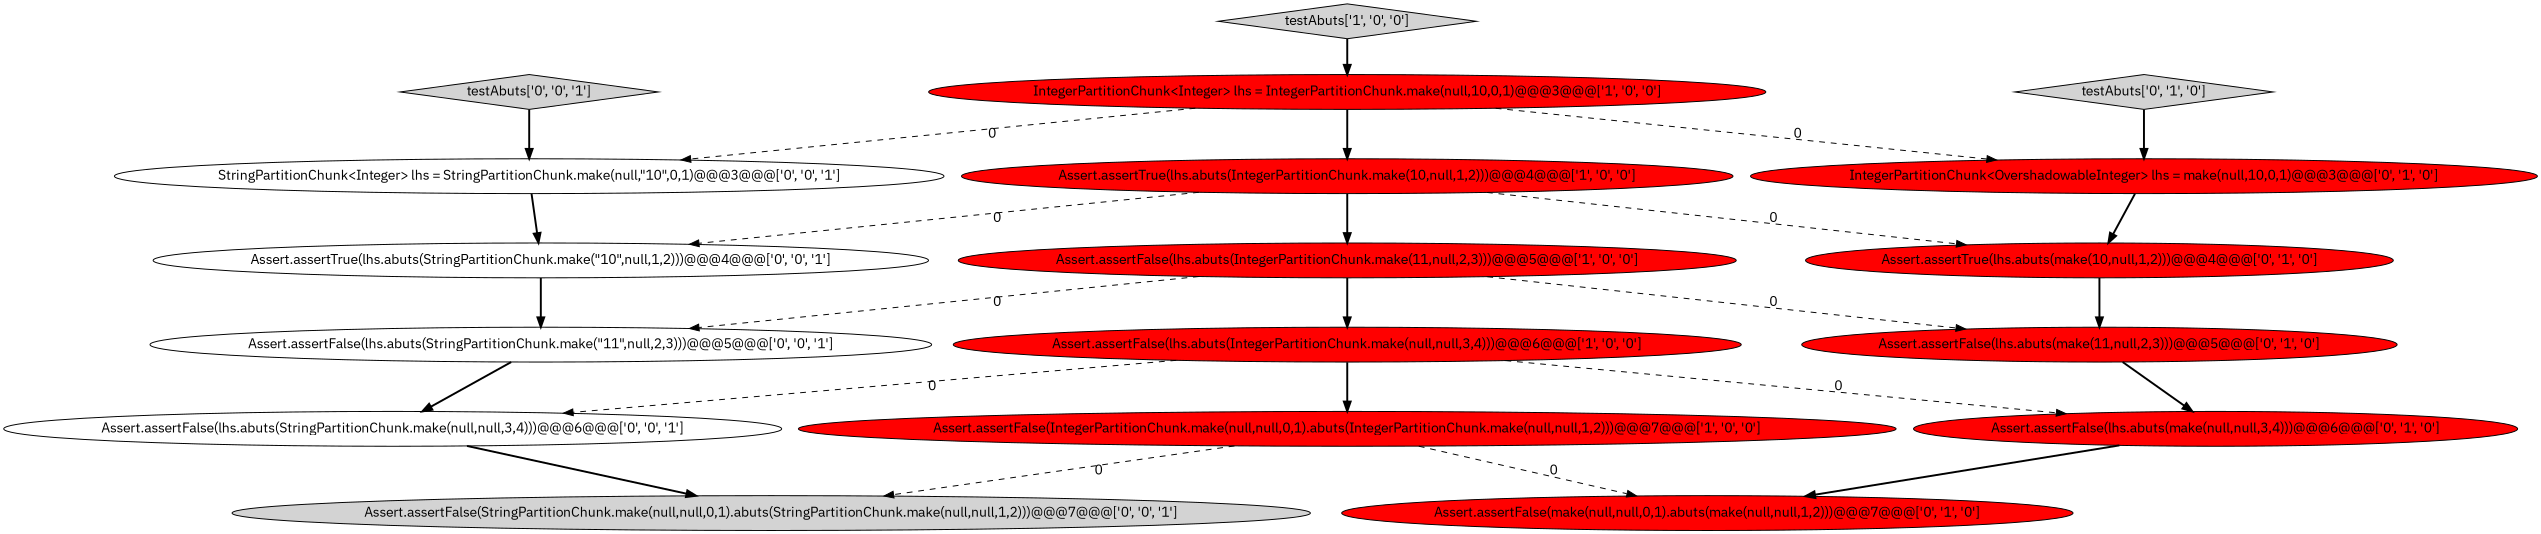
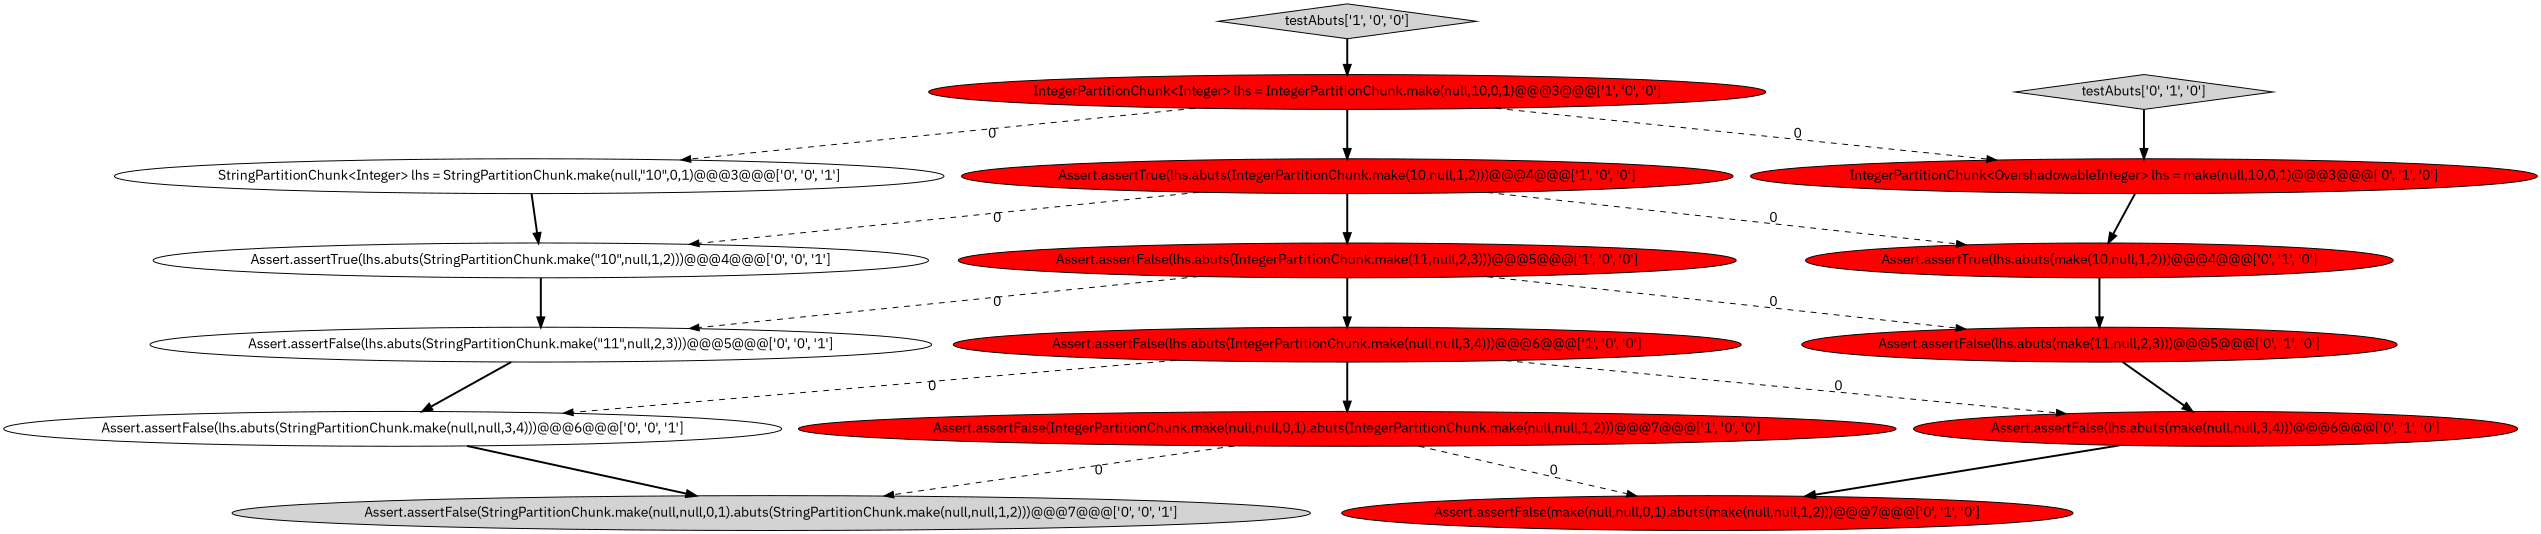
(529, 92) -> none
